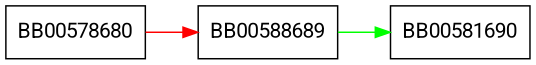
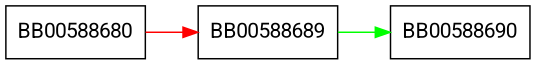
(76, 32) -> (76, 32)
(460, 32) -> (460, 32)
